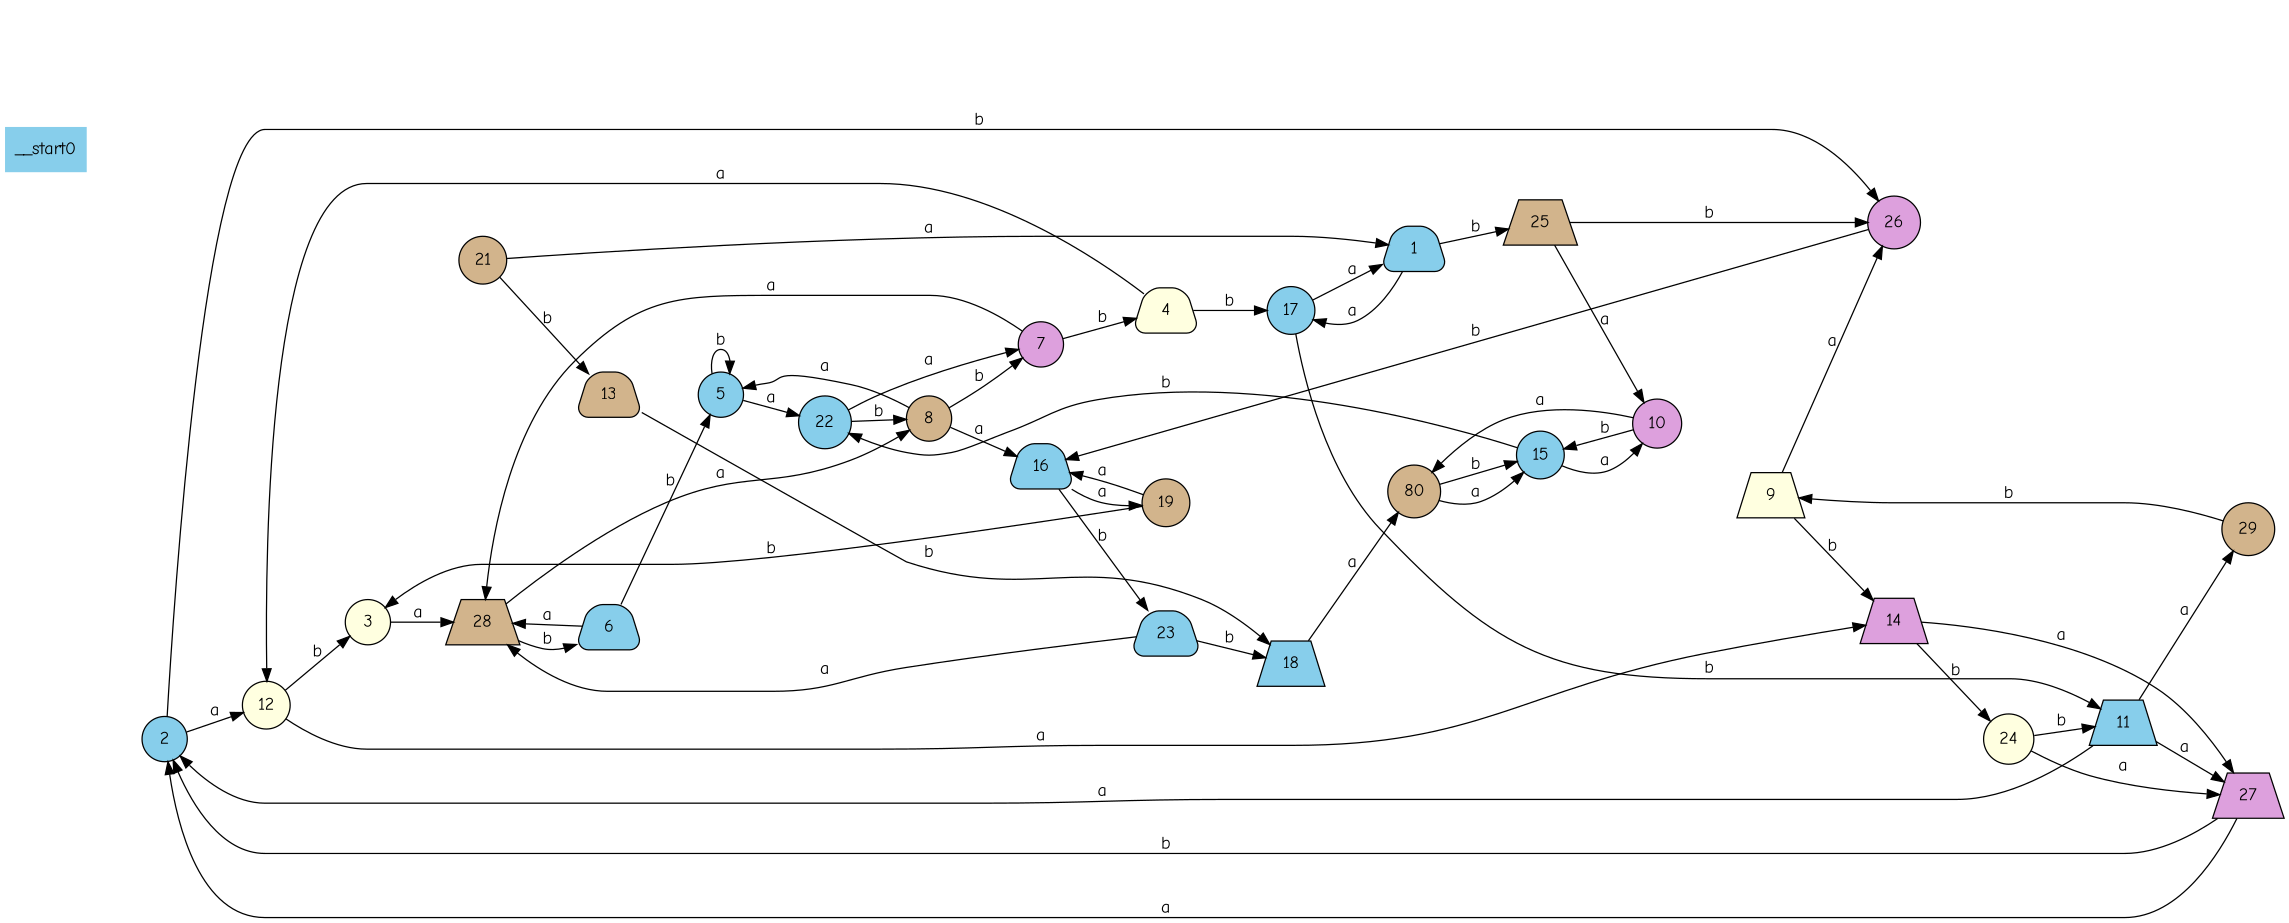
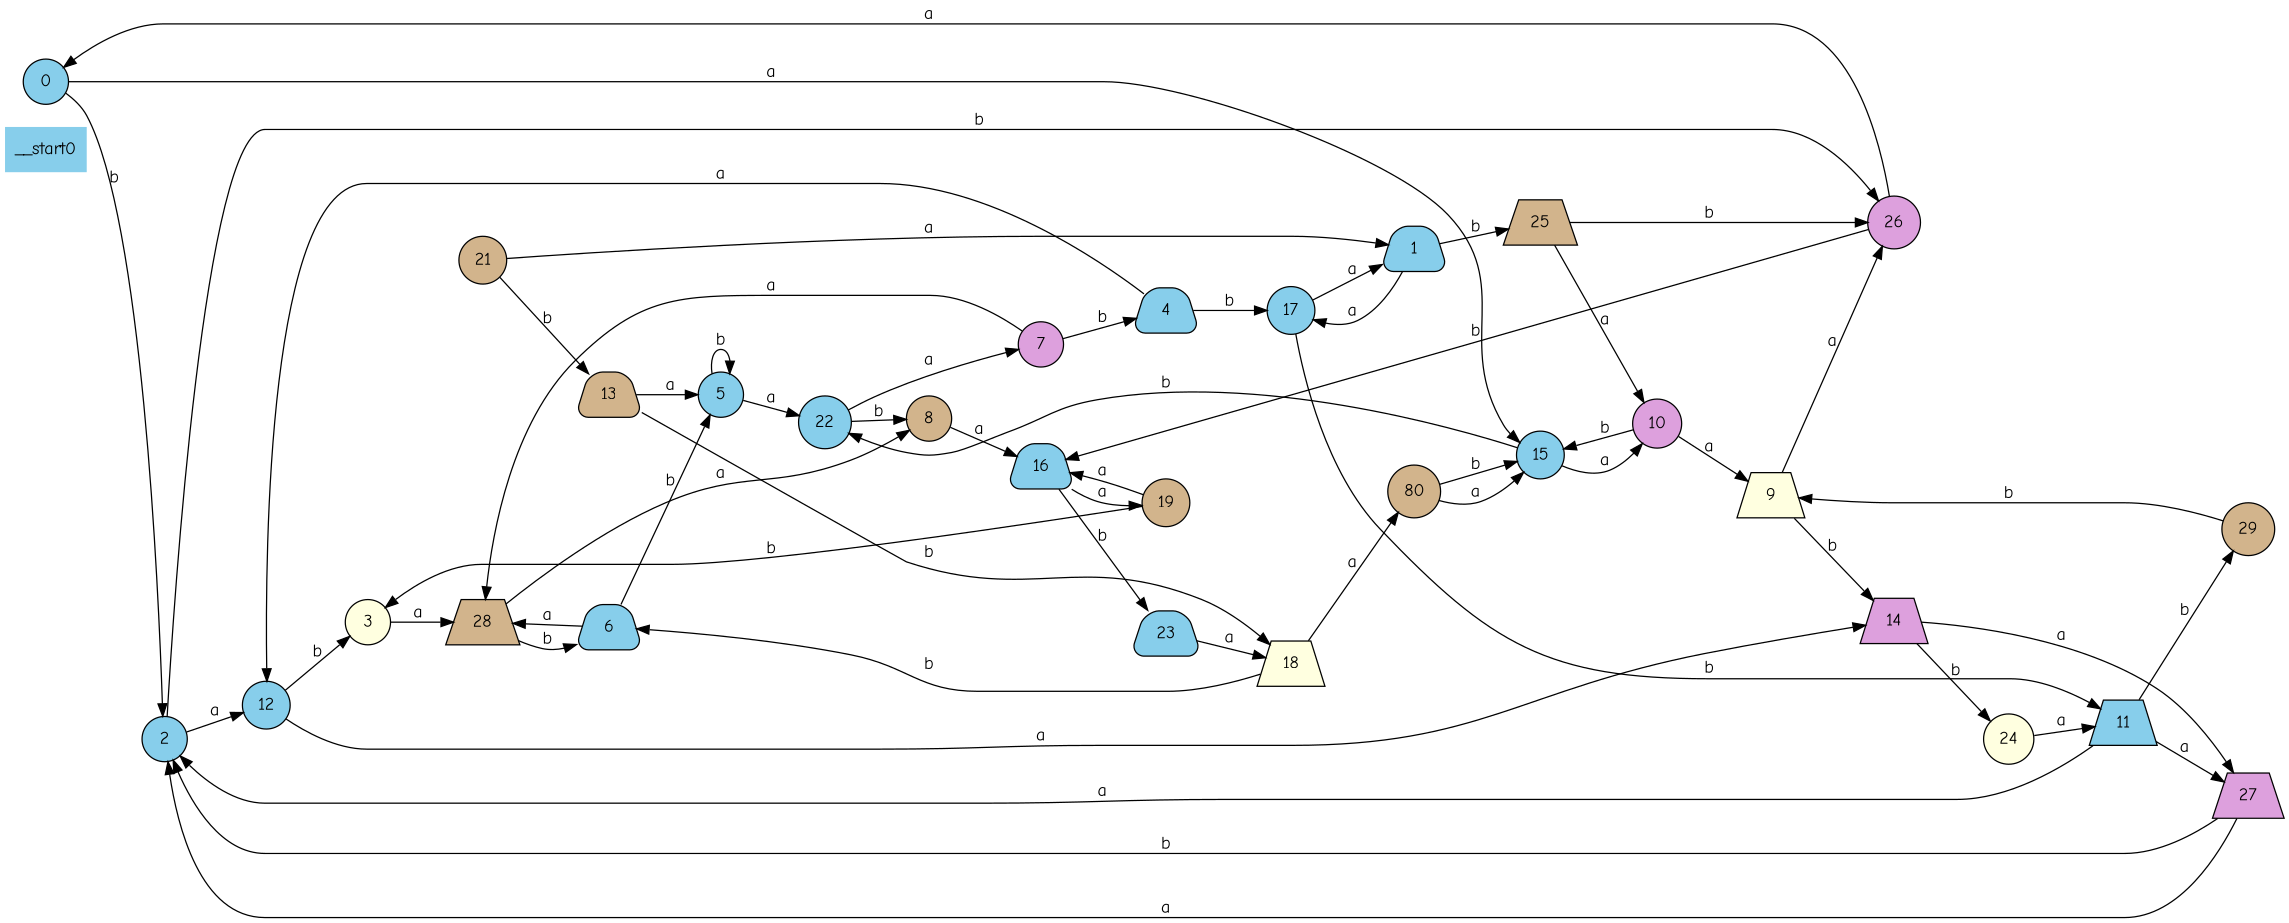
none -> (46, 82)
(1166, 310) -> (1166, 310)
(834, 381) -> (661, 395)
(981, 388) -> none
(1530, 413) -> (1708, 455)
(2185, 610) -> (2185, 610)
(1229, 638) -> (1229, 638)
(1291, 664) -> (1291, 664)
(824, 686) -> none
none -> (952, 689)
(266, 705) -> (266, 705)
(2062, 721) -> (2062, 721)
(2117, 782) -> none
